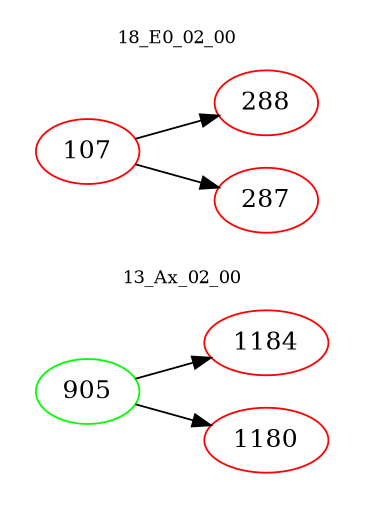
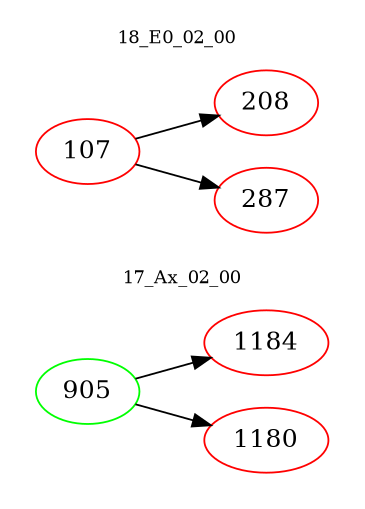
(266, 103) -> (266, 103)
(182, 279) -> (182, 279)
